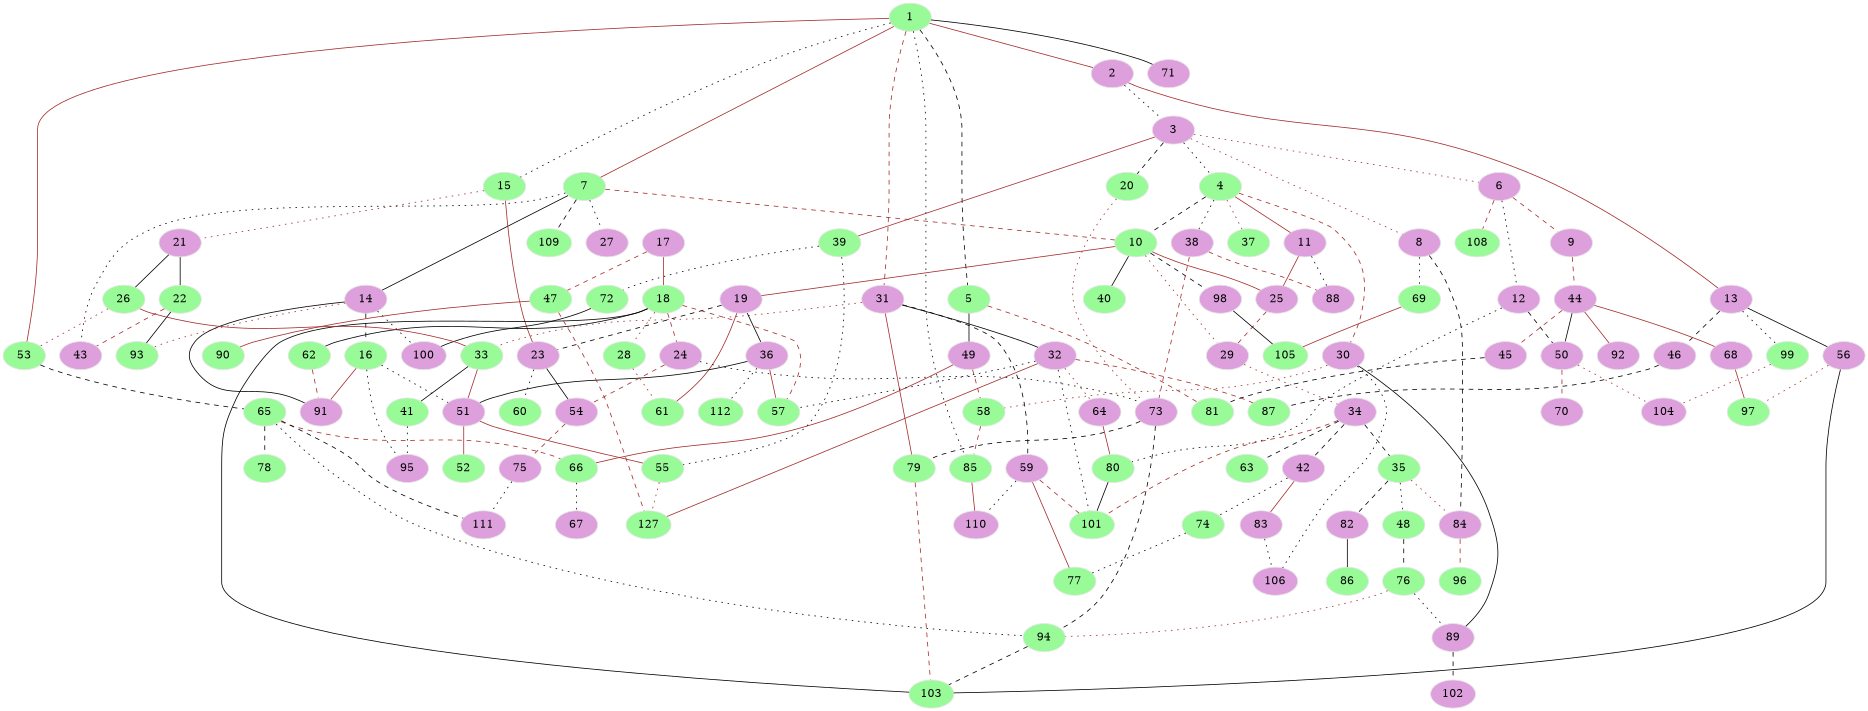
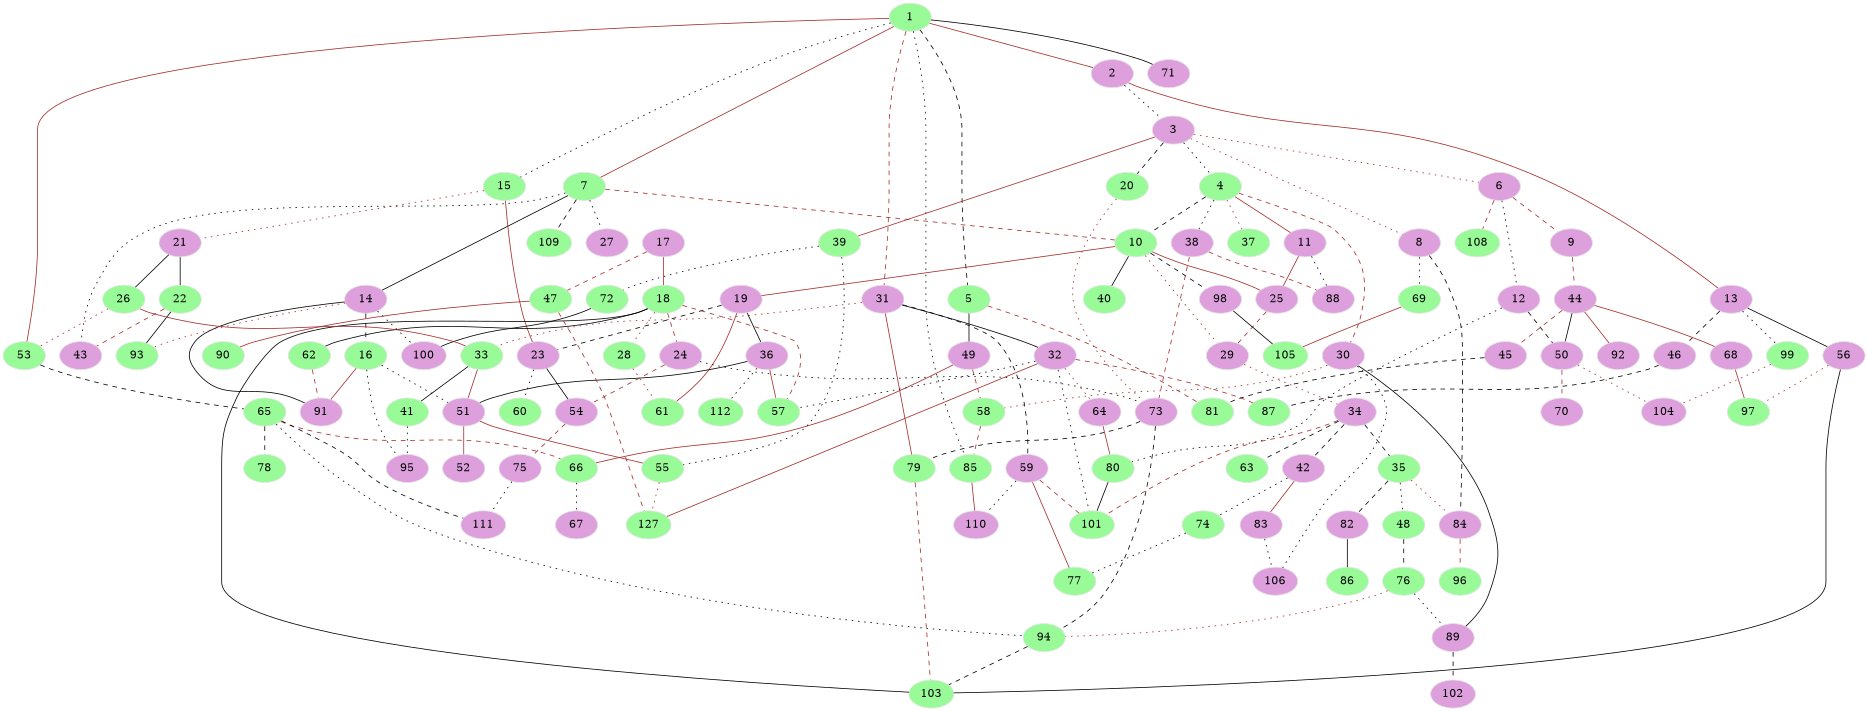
(464, 468) -> (464, 468)
